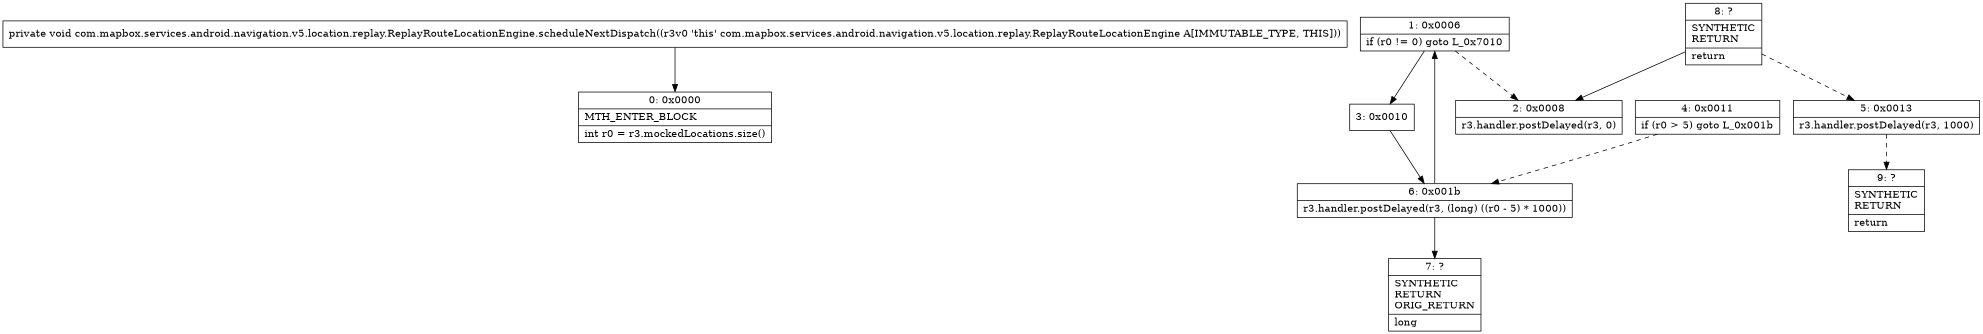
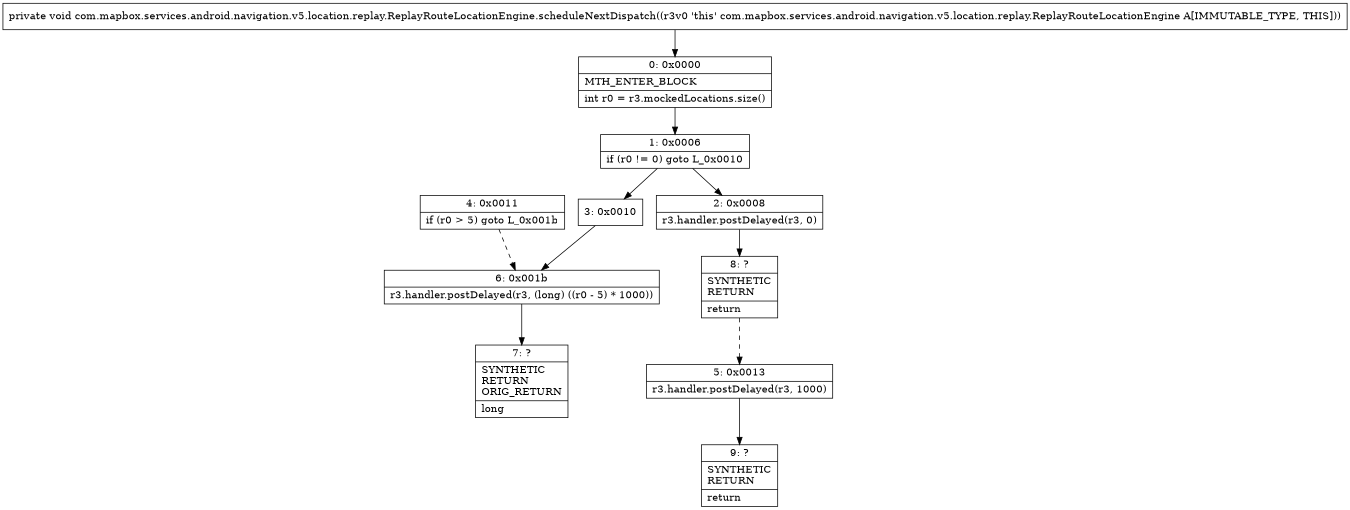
(1435, 42) -> (675, 160)
(1484, 73) -> (705, 179)
(1634, 75) -> (740, 239)
(1435, 121) -> (675, 117)
(1886, 148) -> (740, 418)
